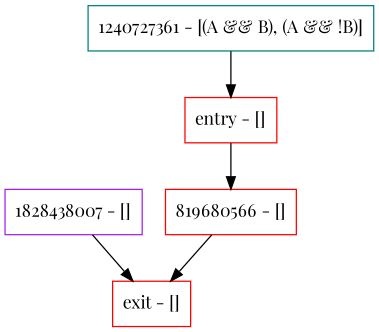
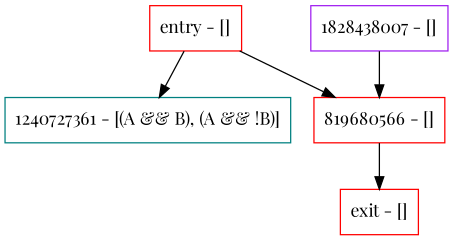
(231, 68) -> (175, 69)
(108, 253) -> (379, 68)
